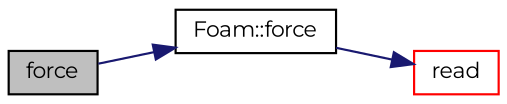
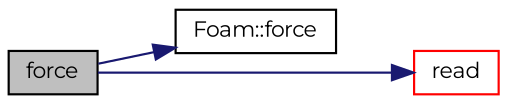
(364, 54) -> (245, 73)
